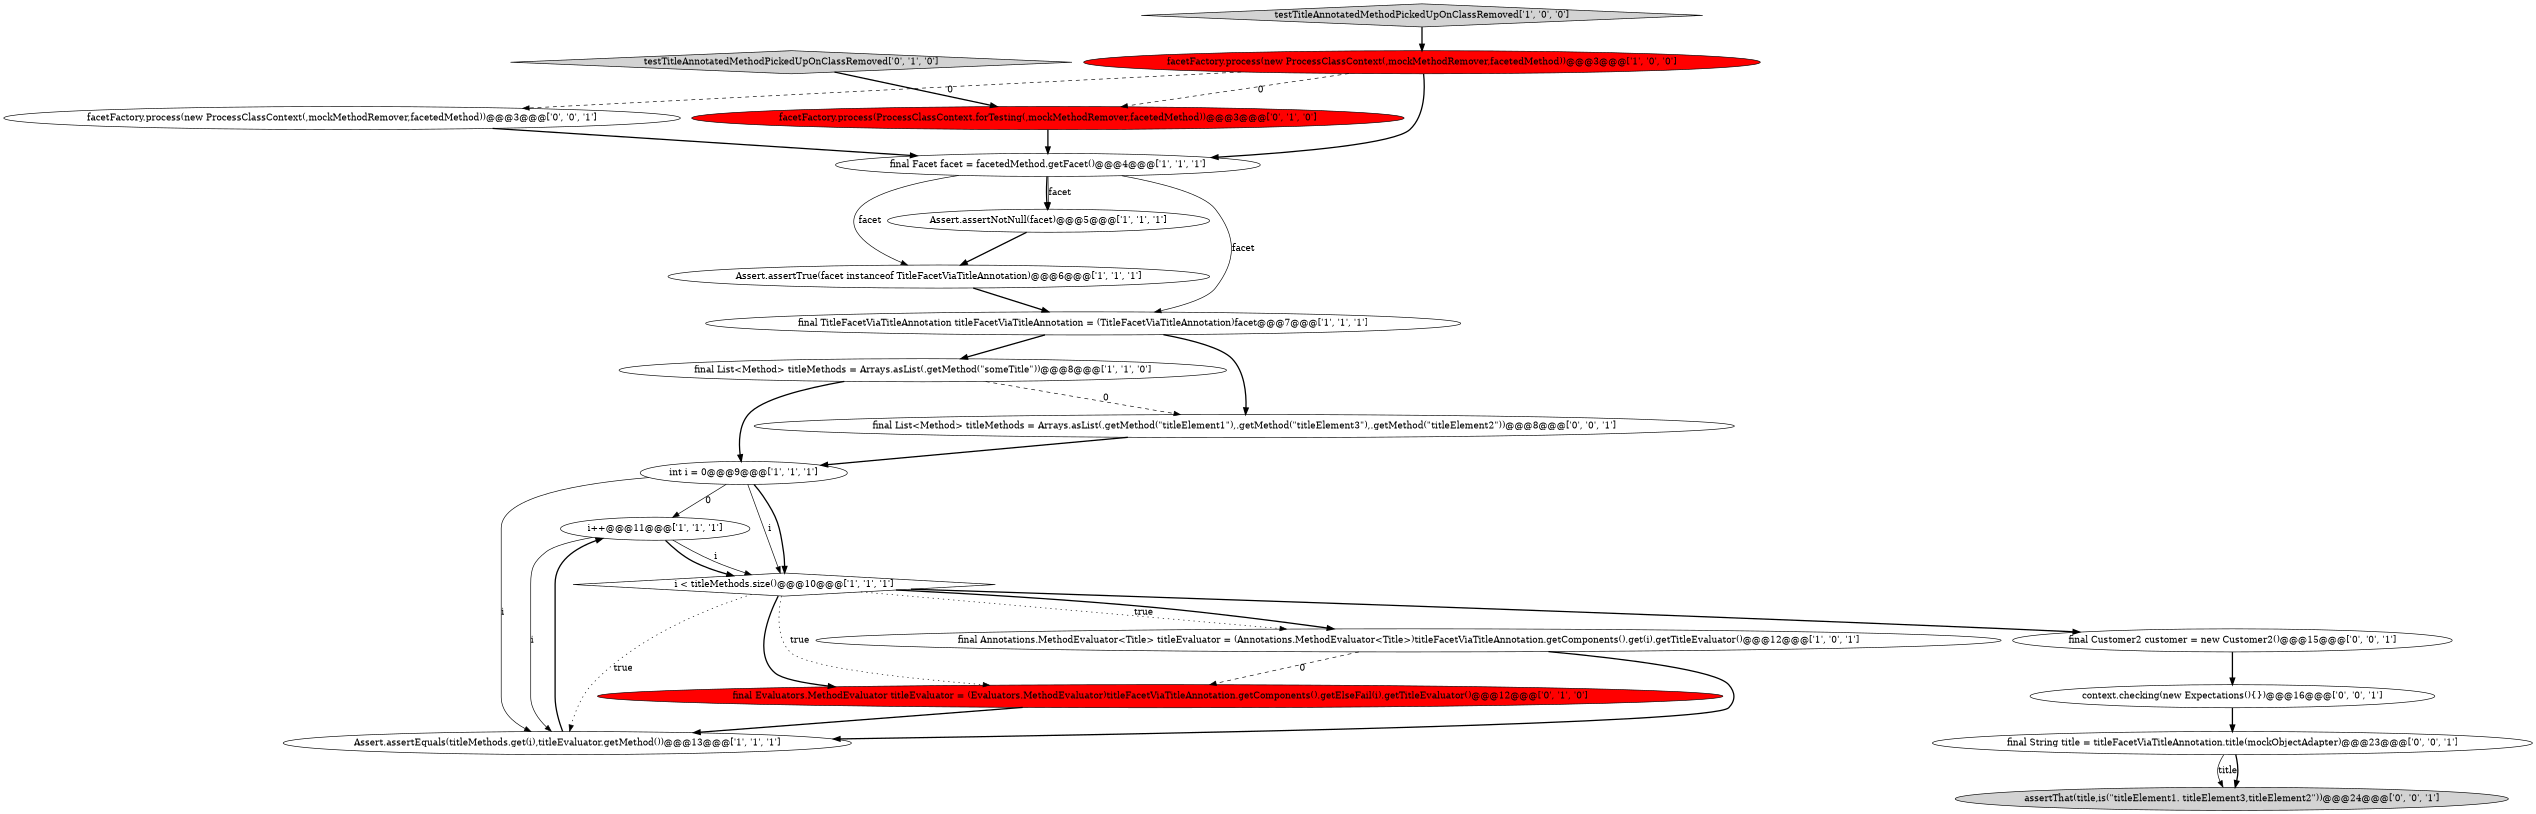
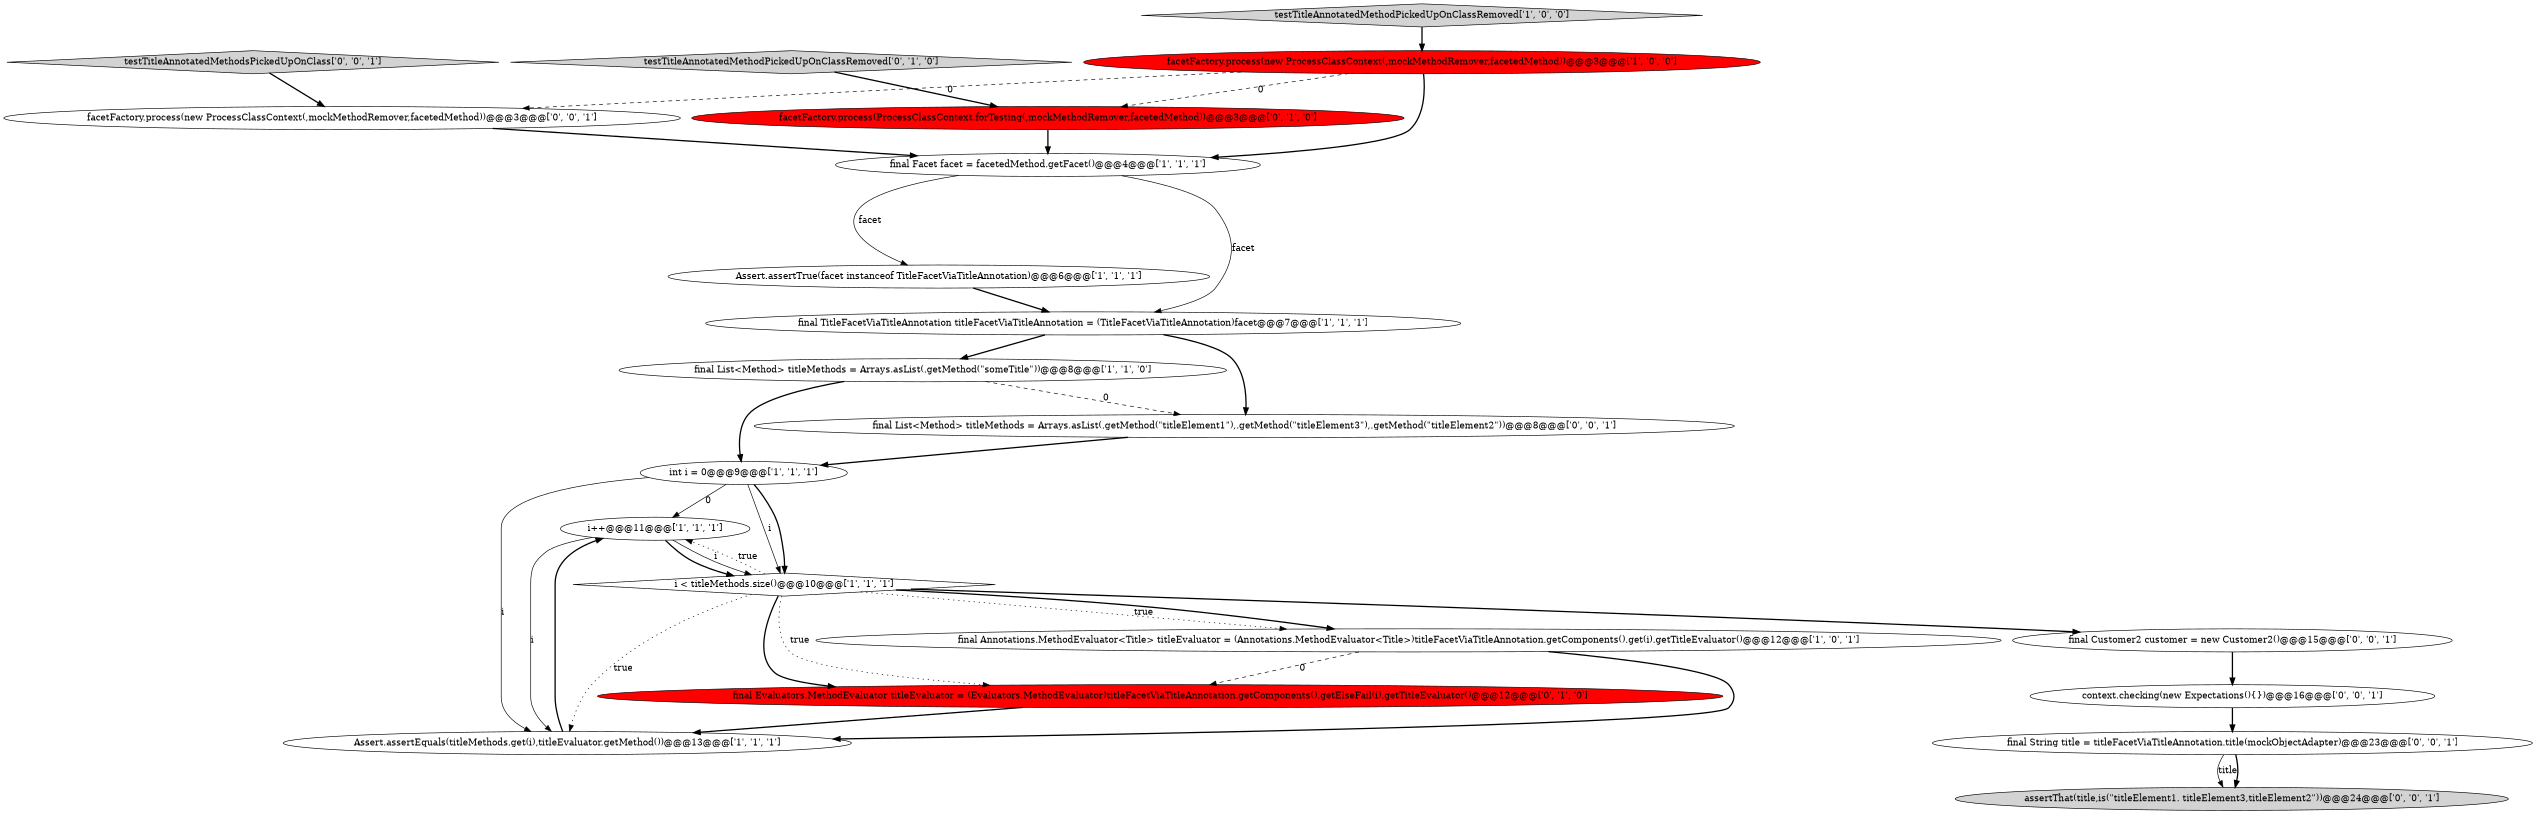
none -> (253, 62)
(1049, 221) -> none
none -> (729, 557)
